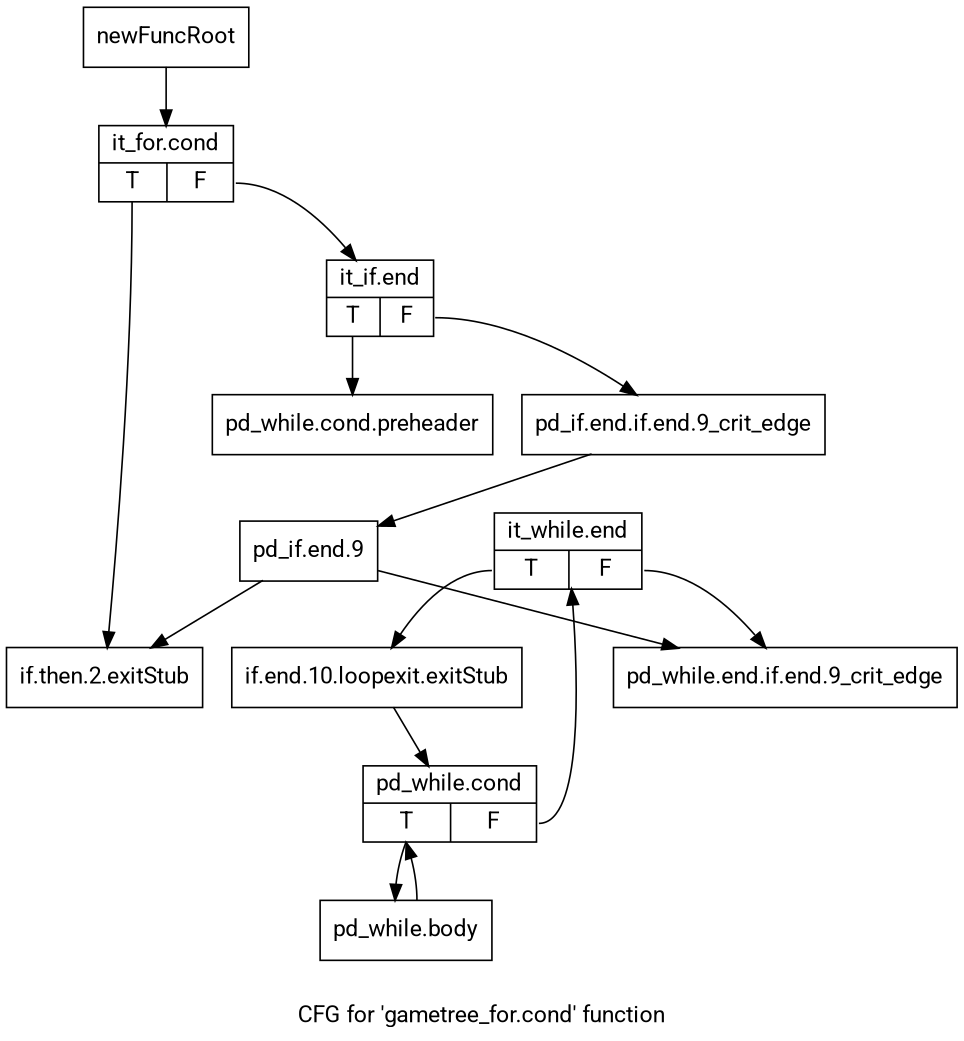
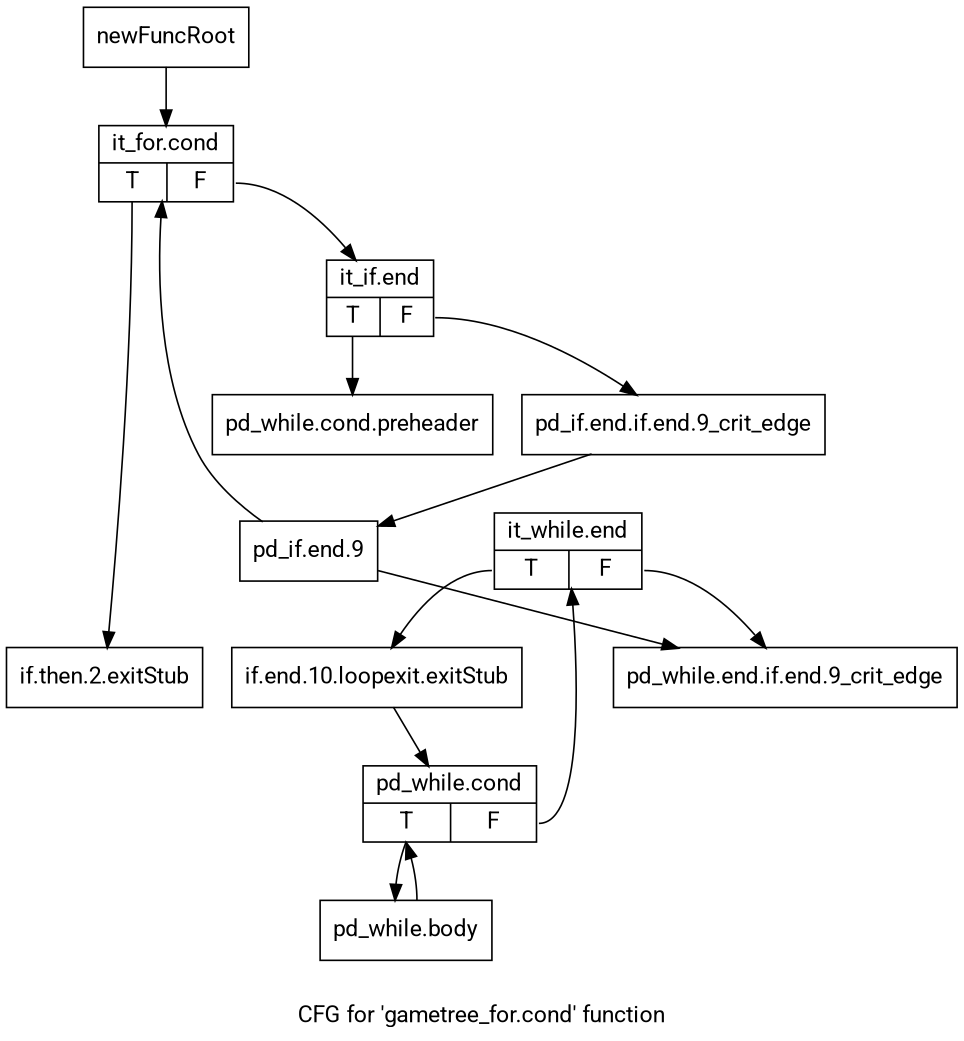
(214, 610) -> (173, 385)
